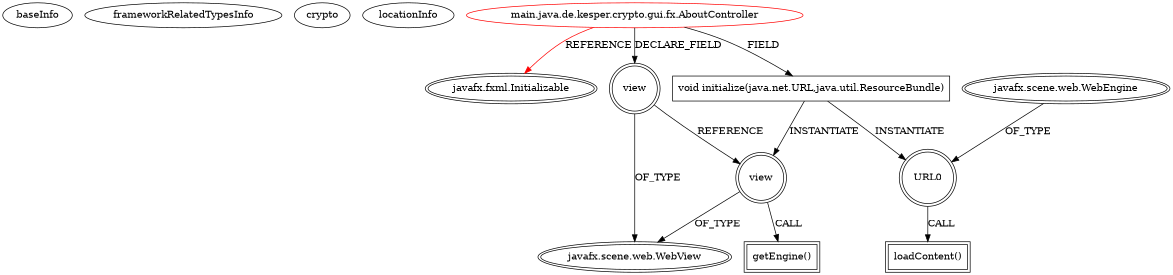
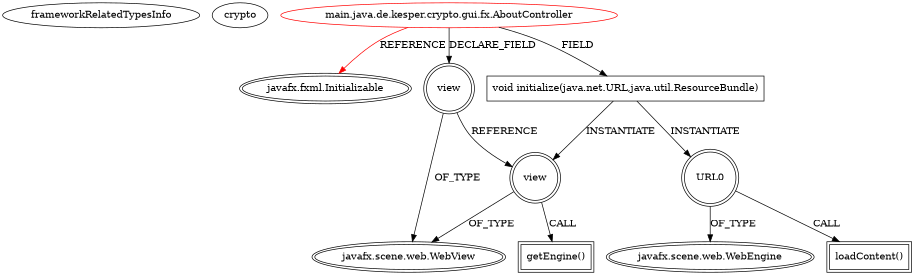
(38, 15) -> none
(408, 15) -> none
(1001, 131) -> (710, 221)
